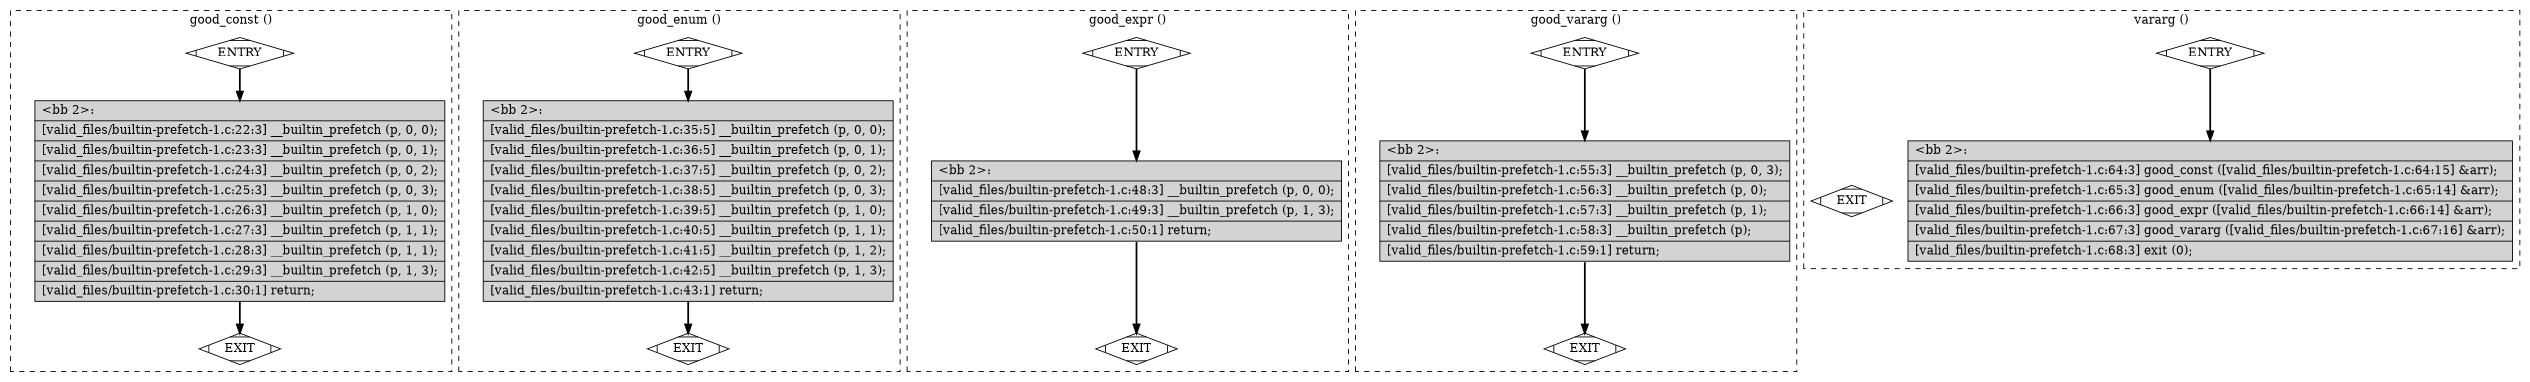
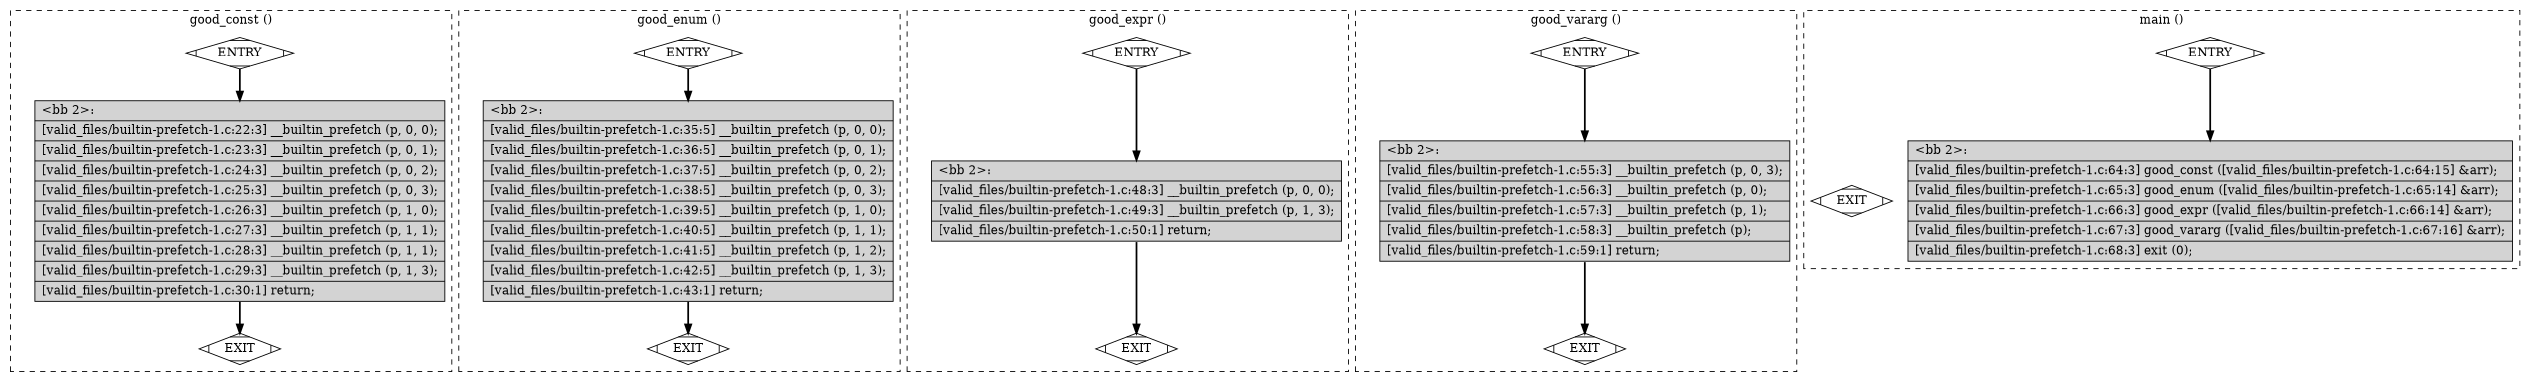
(2162, 20) -> (2162, 20)
